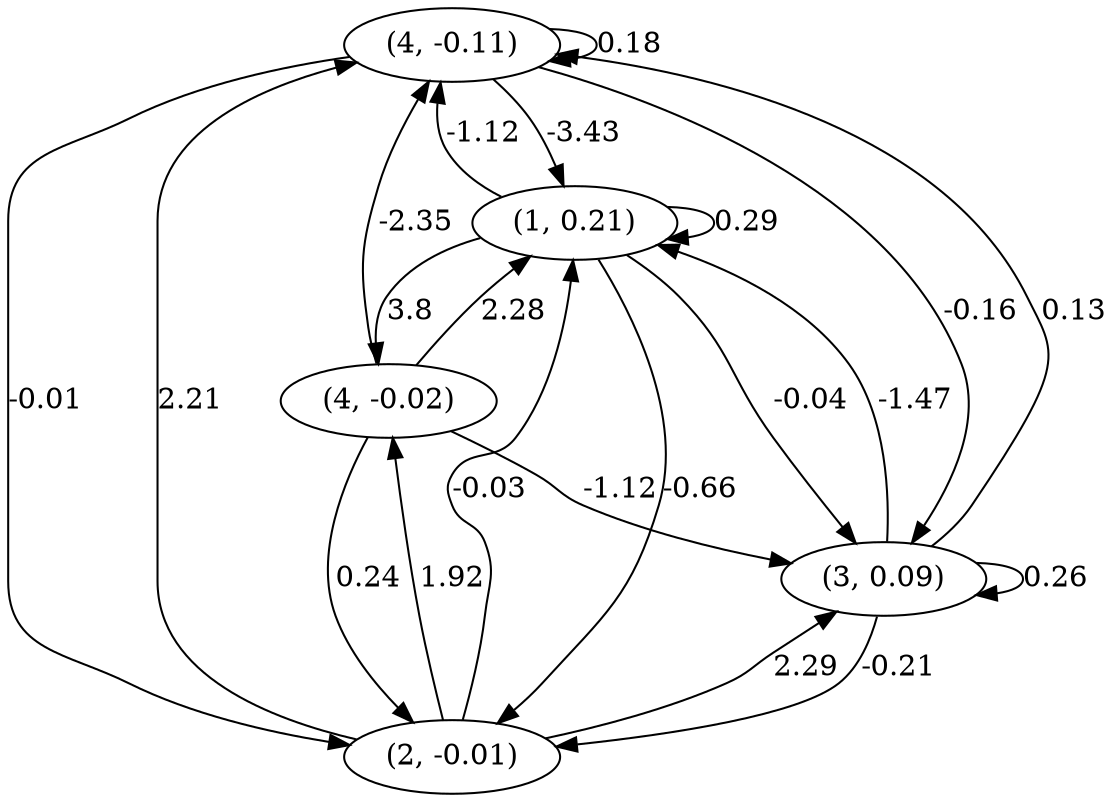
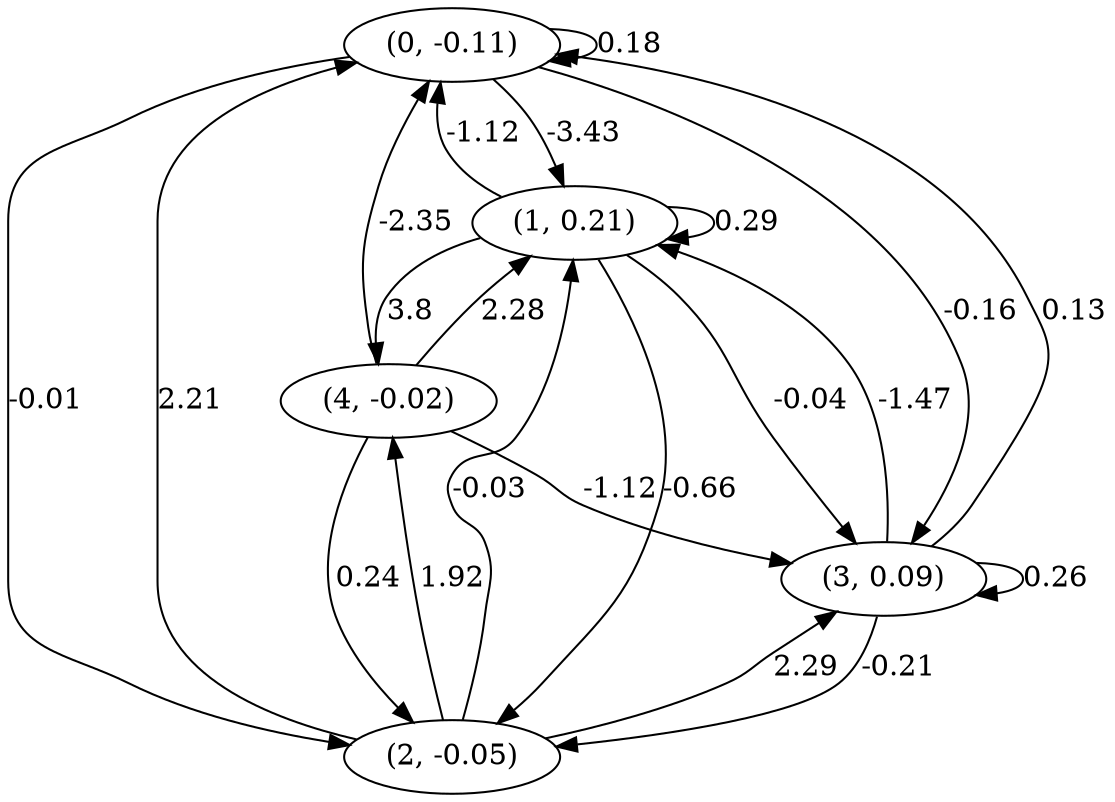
(452, 45) -> (452, 45)
(452, 757) -> (452, 757)
